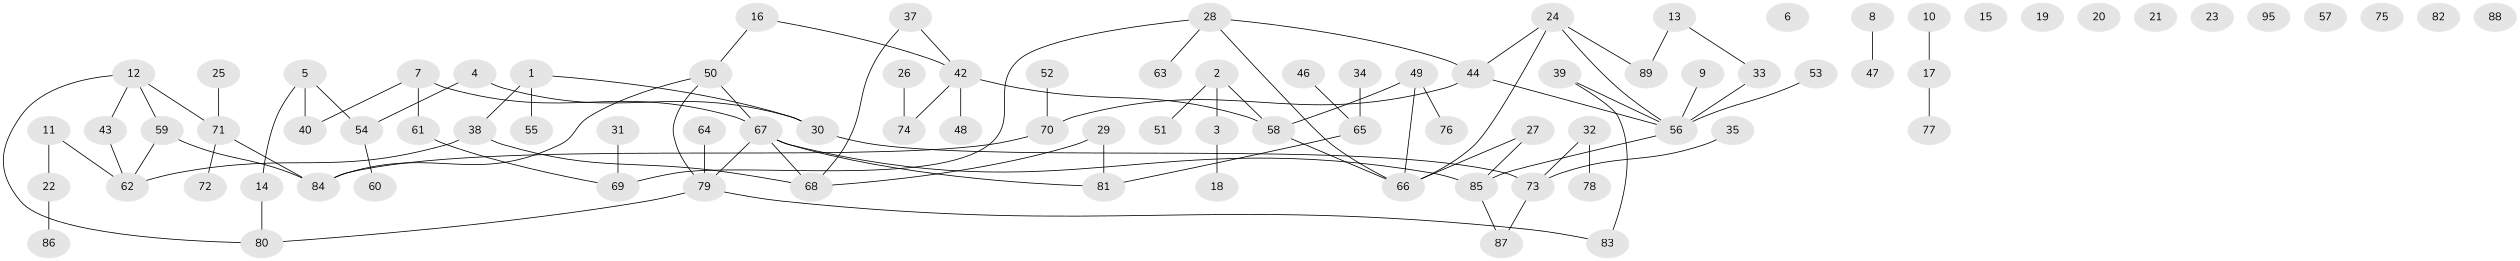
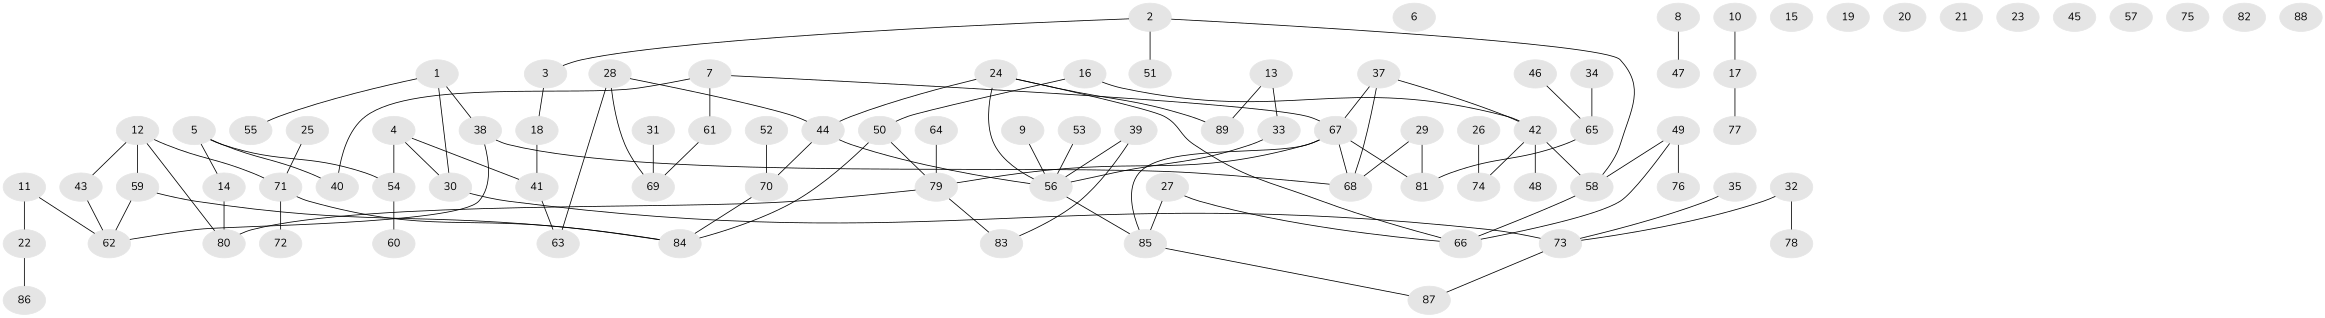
(2269, 17) -> (2075, 17)
(730, 96) -> (1357, 103)
(1297, 112) -> none
none -> (537, 187)
